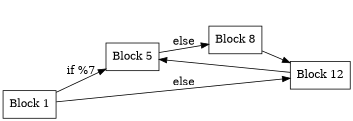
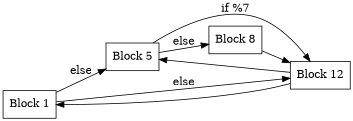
none -> (233, 14)
(81, 71) -> (81, 71)
none -> (178, 100)
